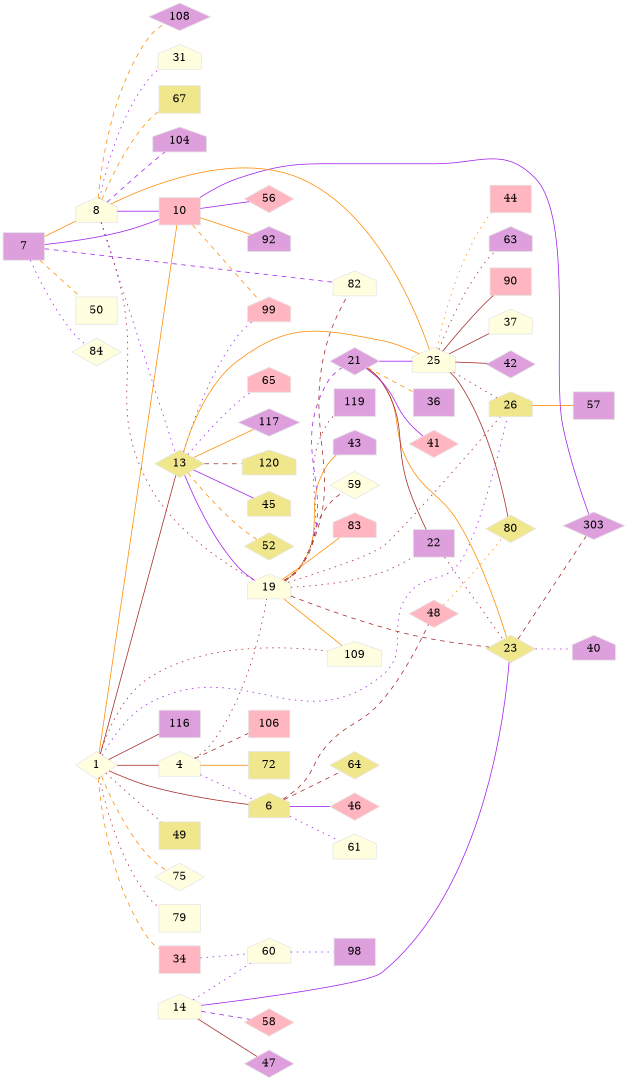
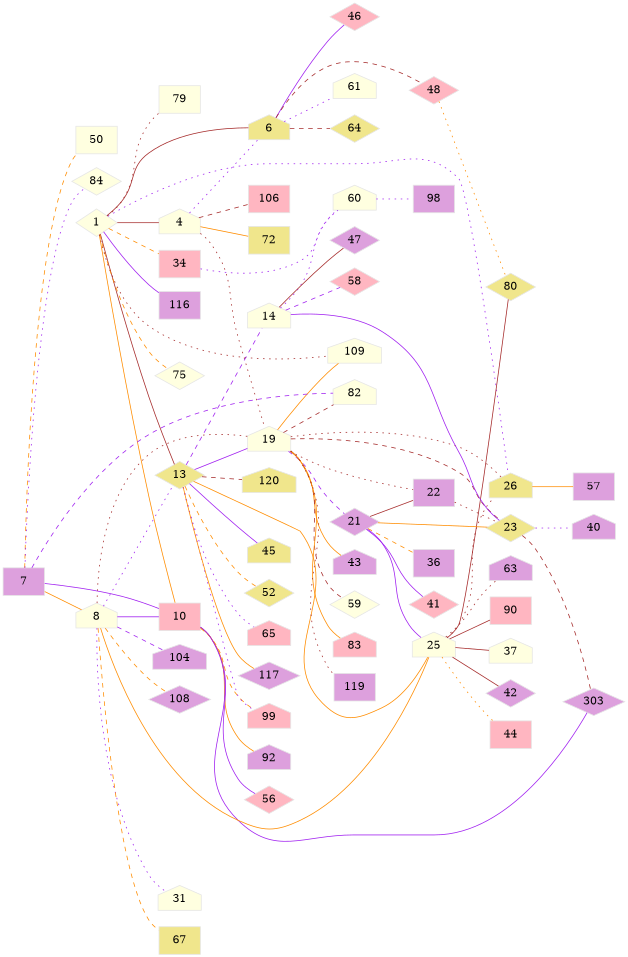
none -> (224, 396)
(134, 747) -> (129, 264)
(180, 836) -> none
